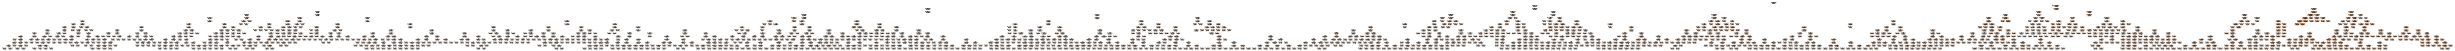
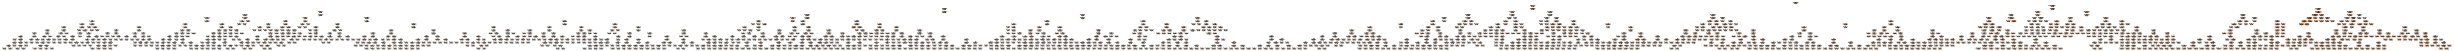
(1987, 49) -> none
